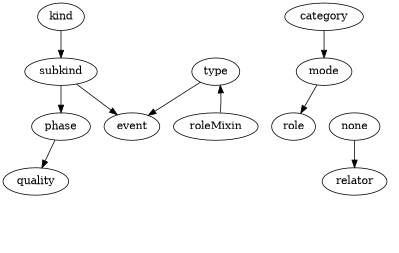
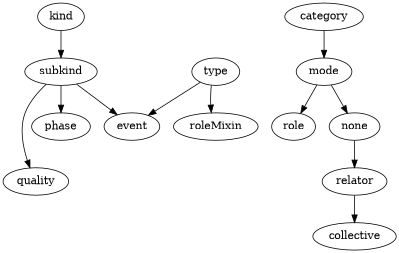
none -> (337, 96)
(221, 103) -> (211, 95)
(50, 151) -> (23, 119)
none -> (355, 236)
